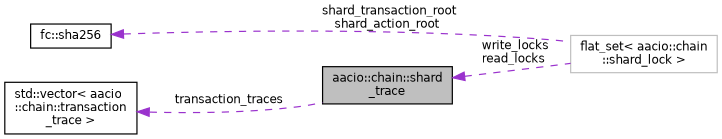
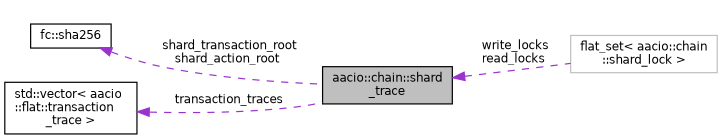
(347, 31) -> (216, 76)
(71, 108) -> (71, 108)
